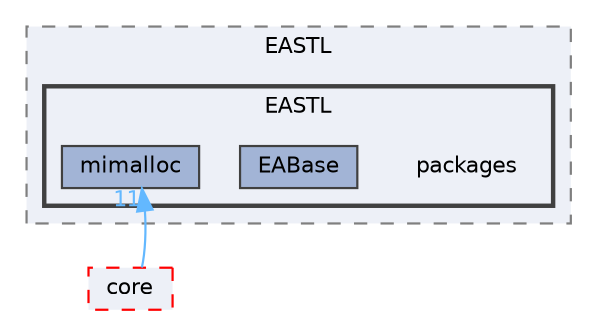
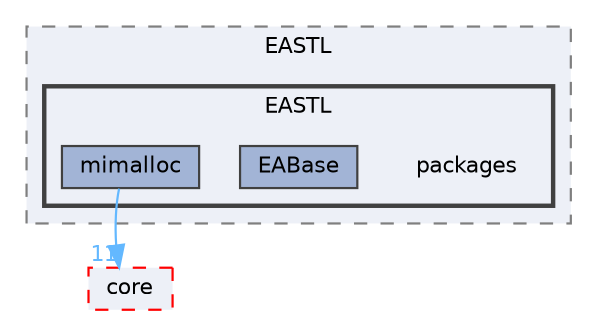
(145, 239) -> (116, 217)
